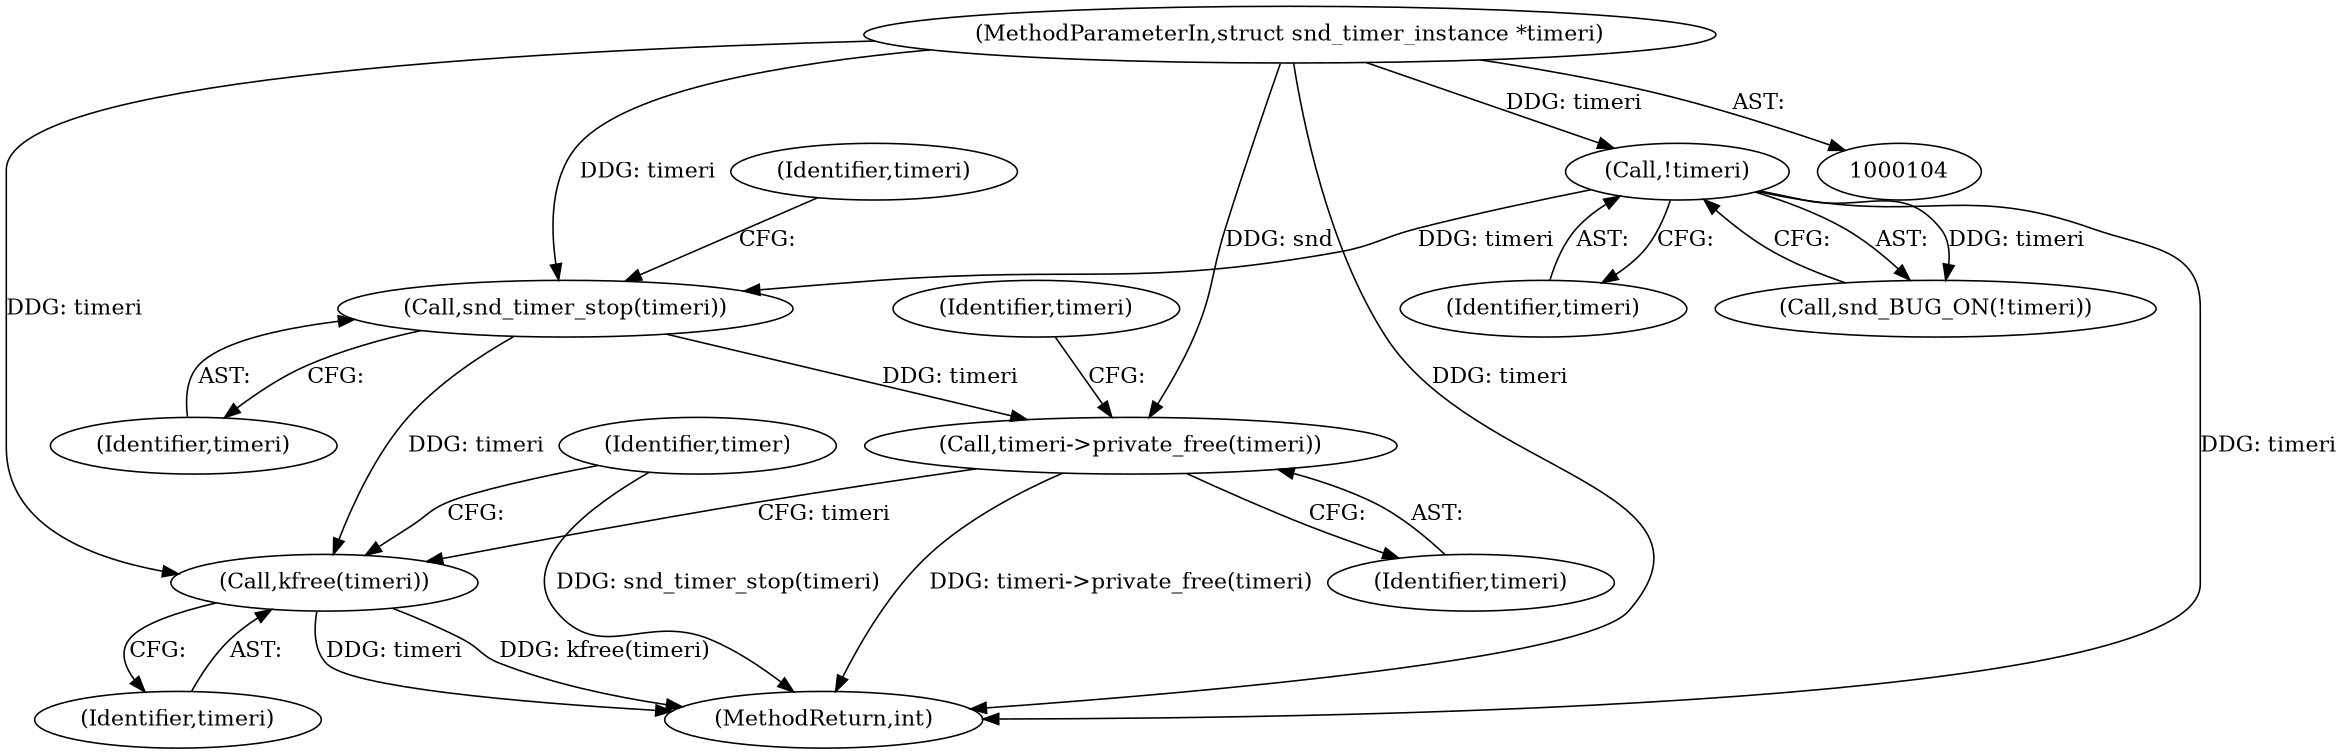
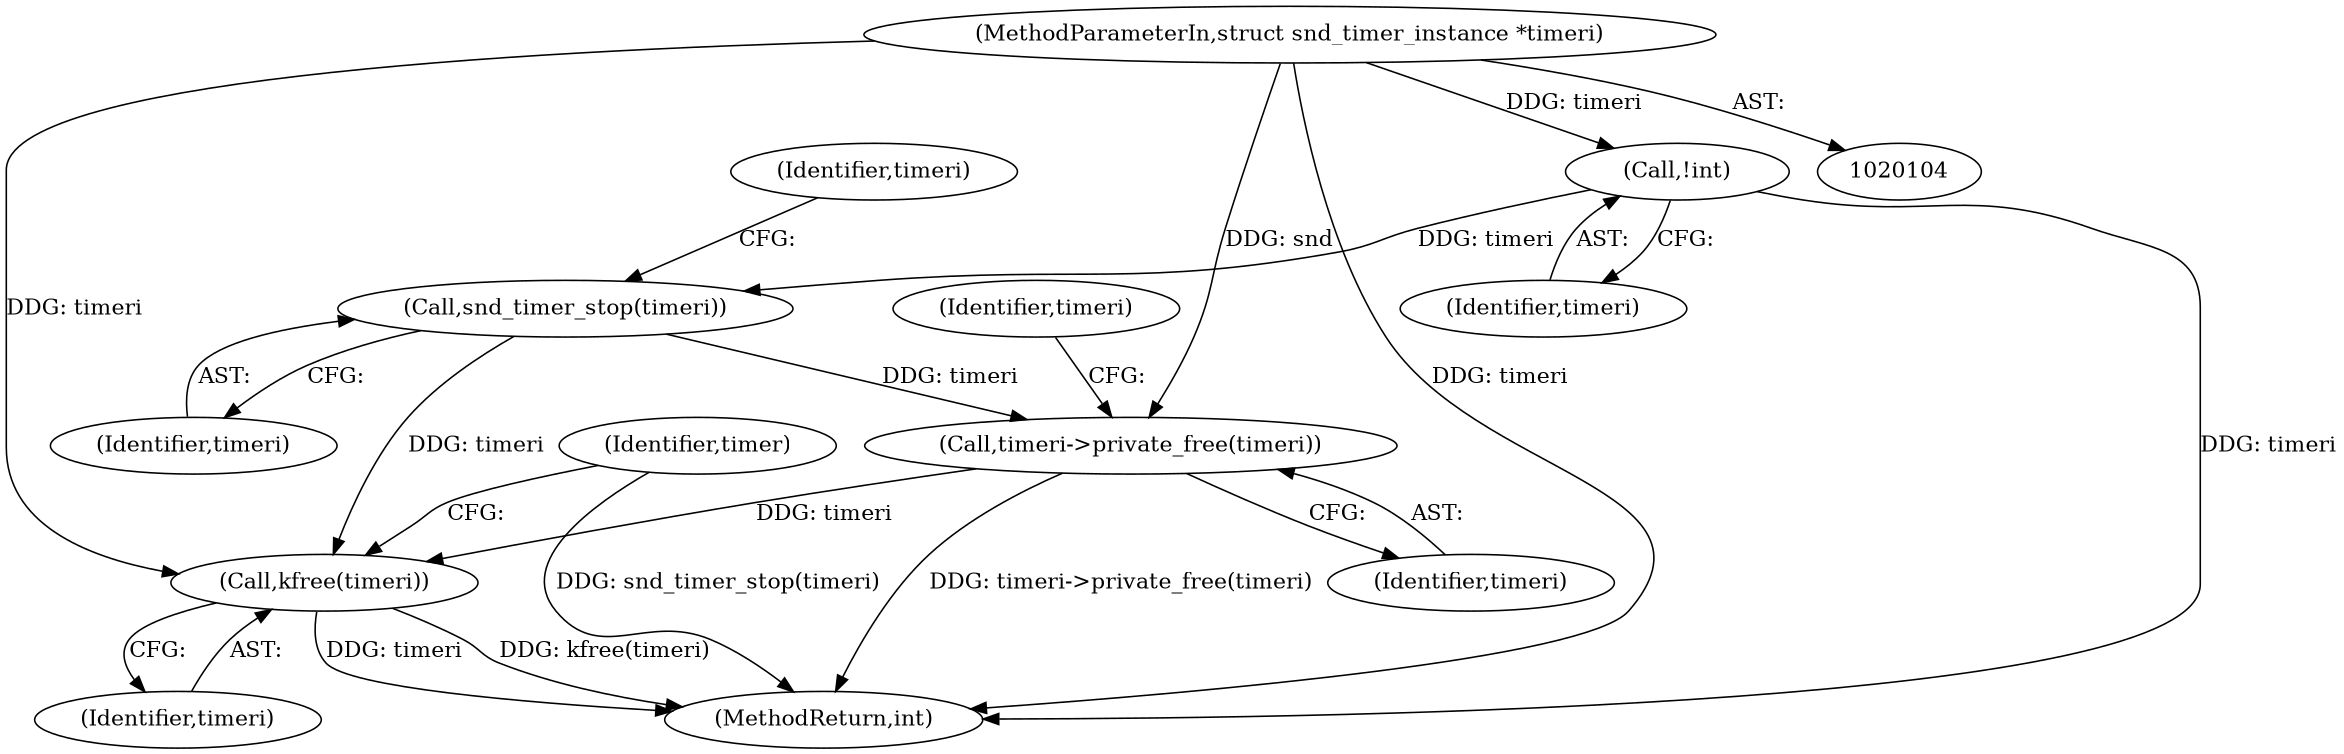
(686, 90) -> none
(1677, 172) -> (1677, 172)
(1899, 172) -> (1899, 172)
(1936, 309) -> none
(825, 514) -> (825, 514)
